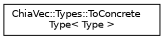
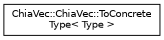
(82, 20) -> (82, 20)
